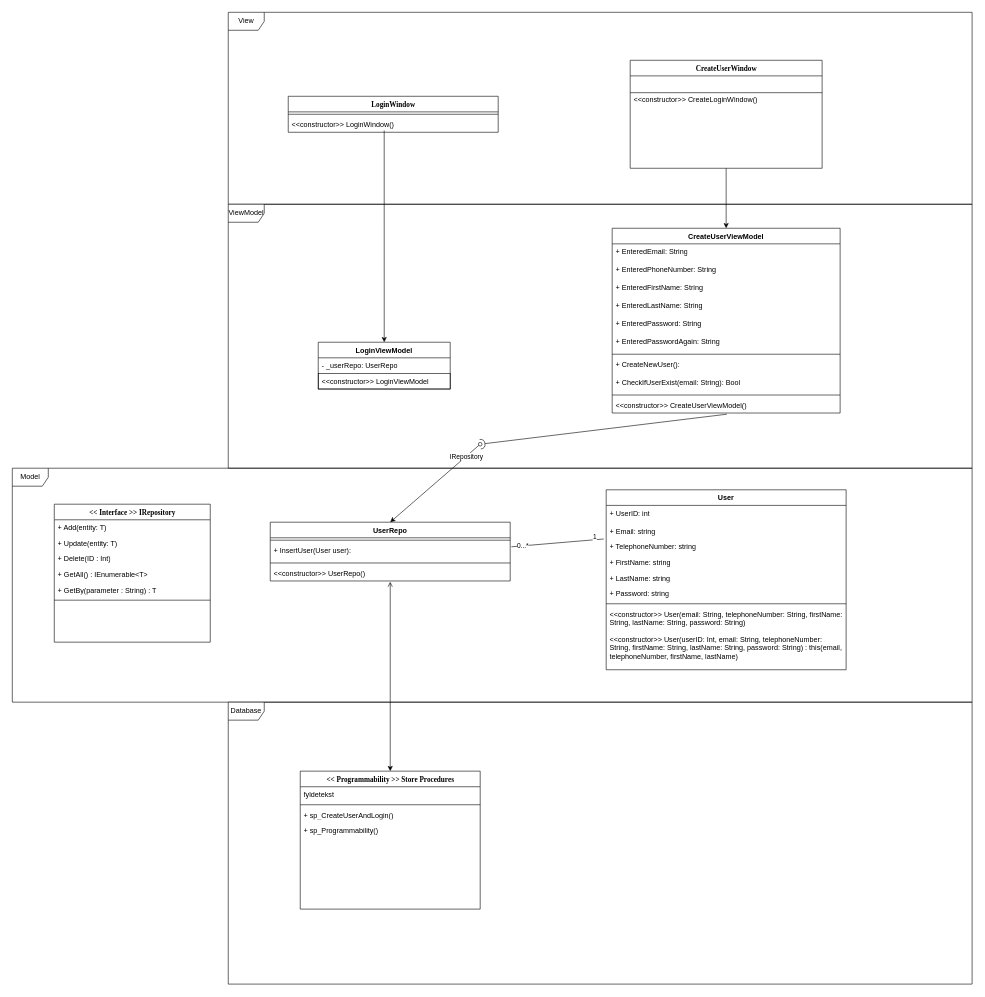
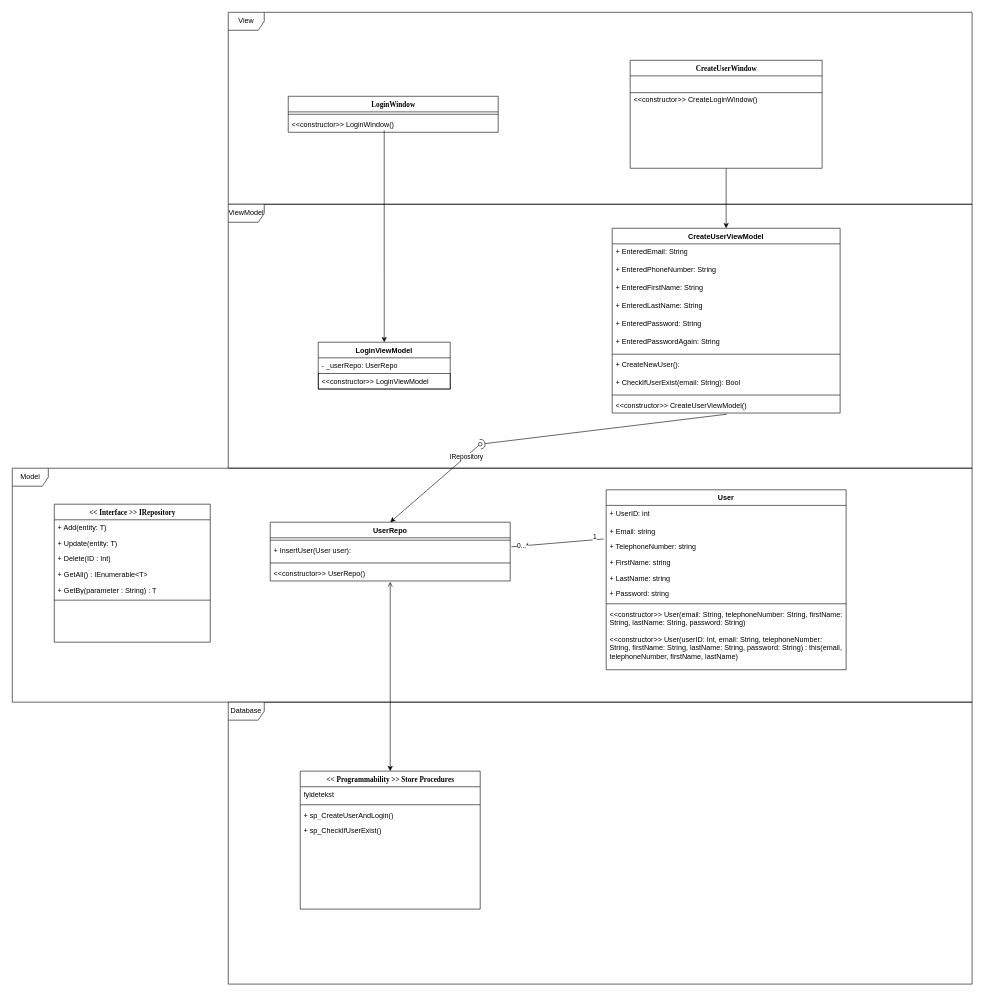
(345, 831) -> (348, 831)
